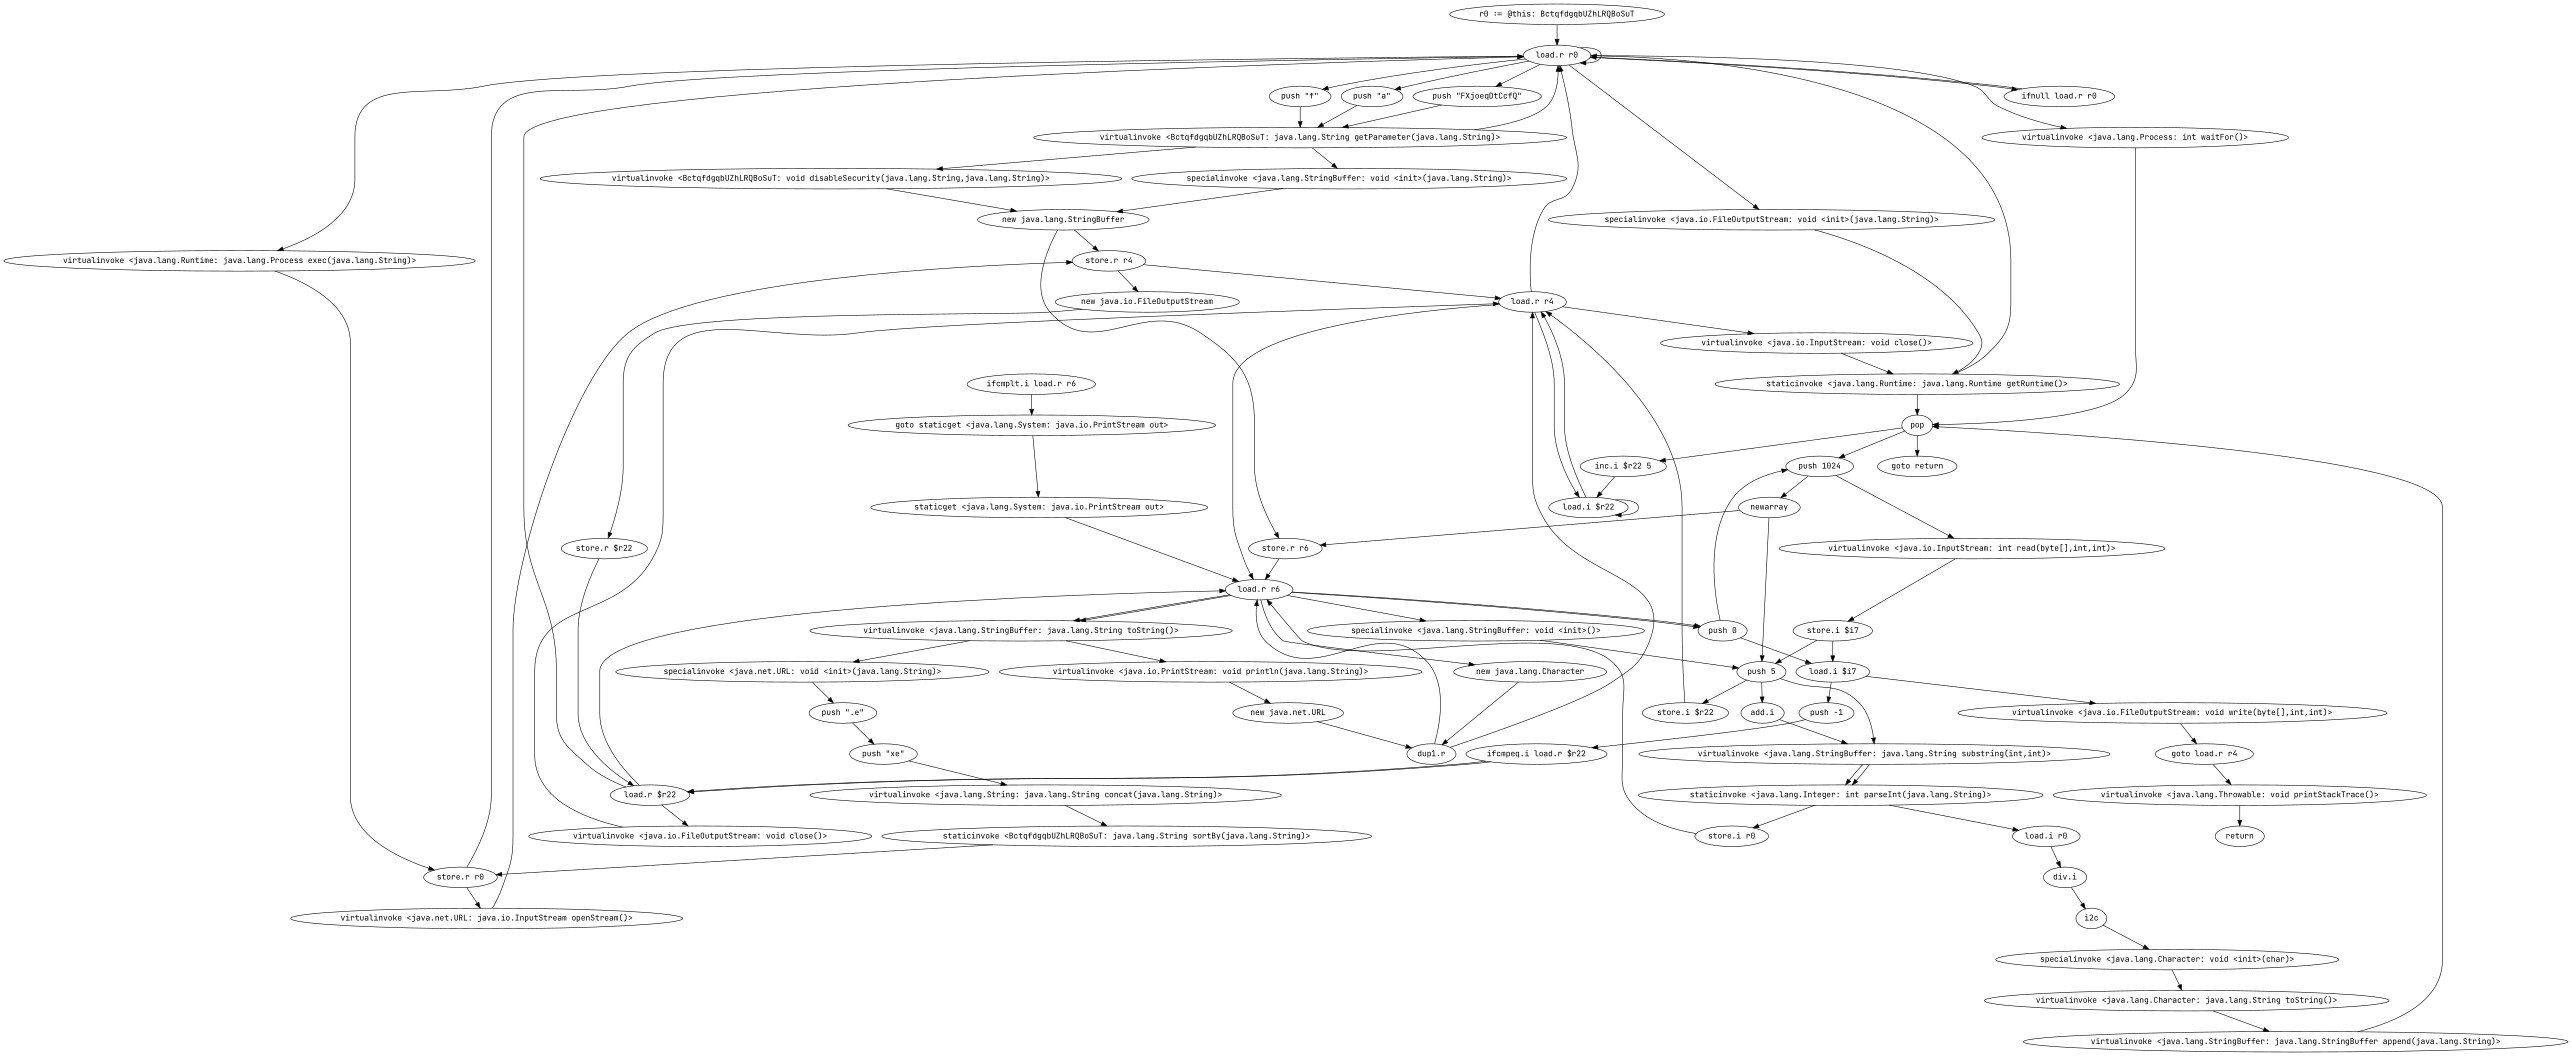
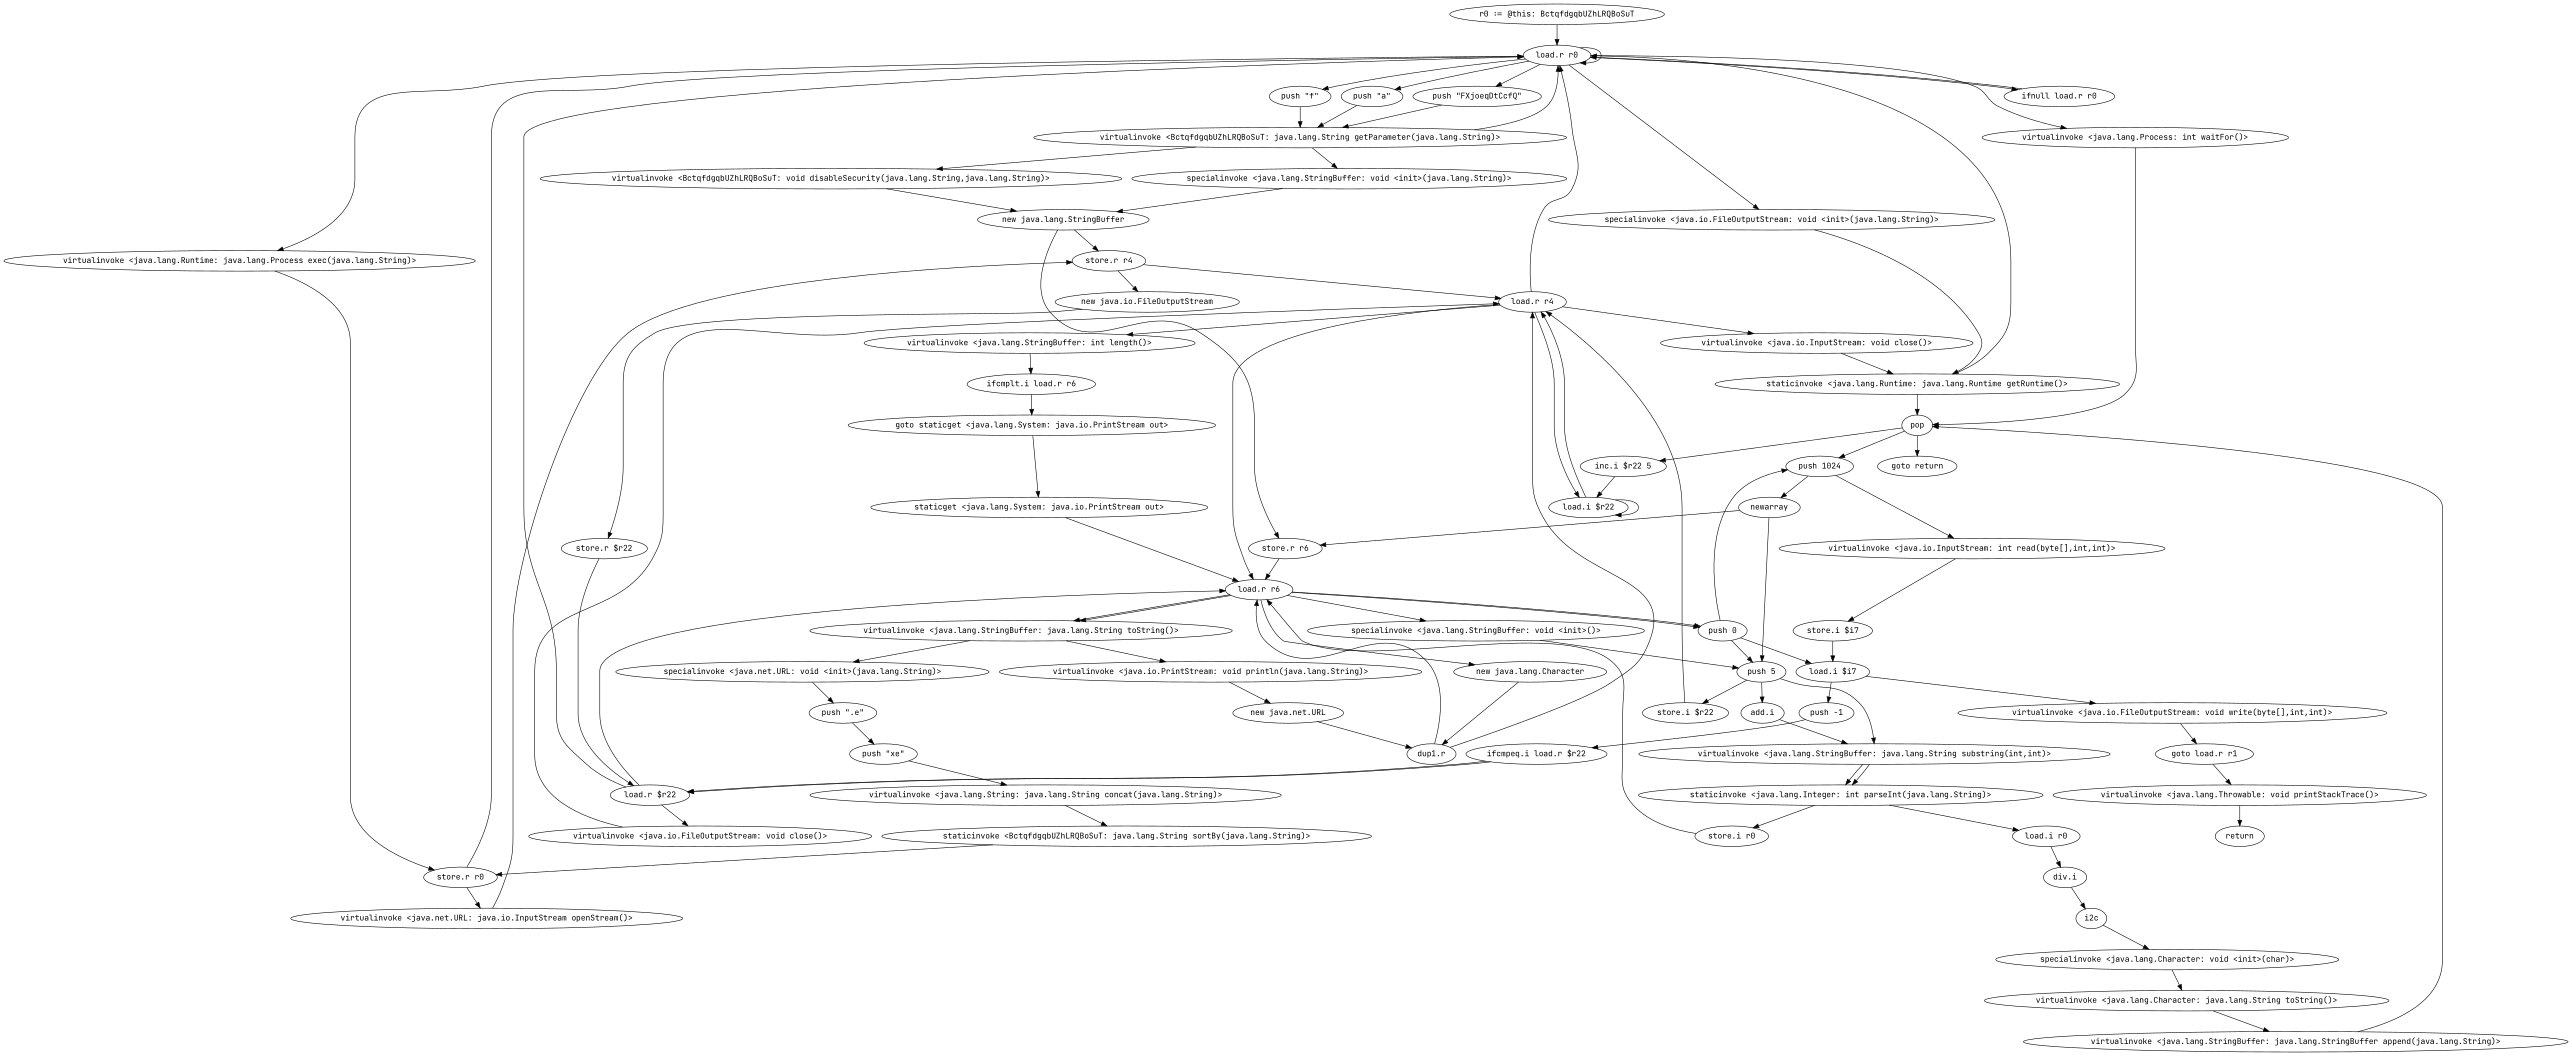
none -> (1030, 343)
(1799, 650) -> (1740, 649)
(2204, 754) -> (2204, 754)
